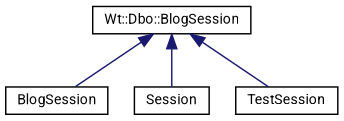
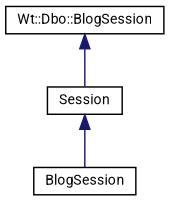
(108, 64) -> (85, 148)
(287, 101) -> none
